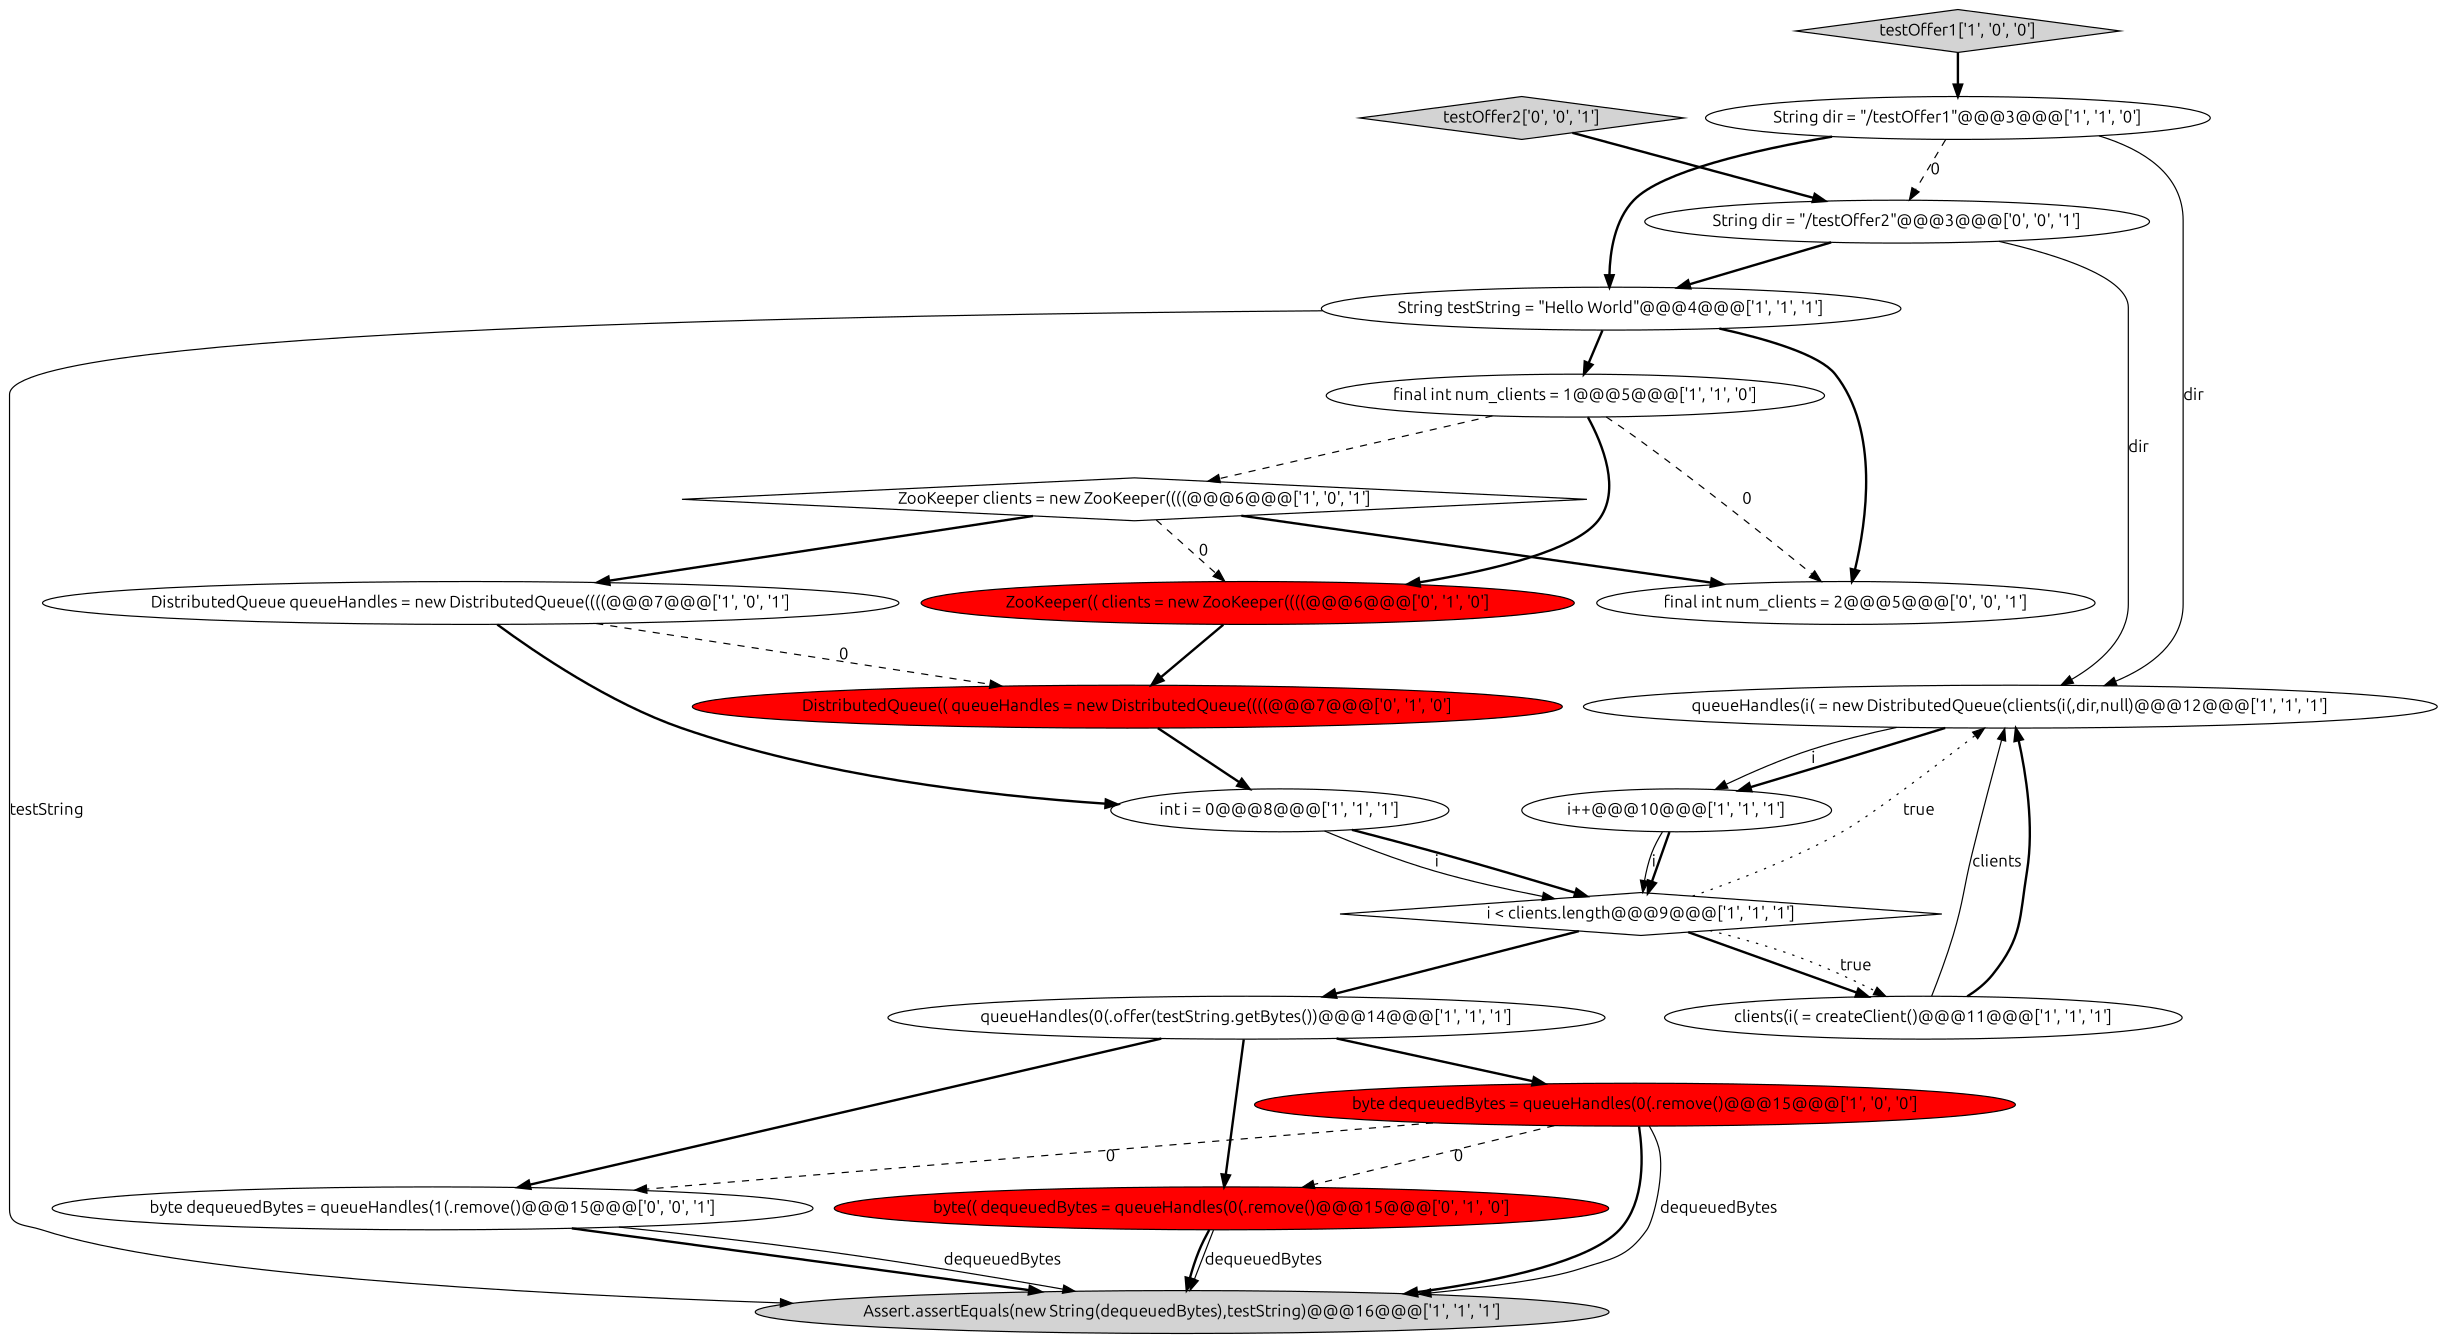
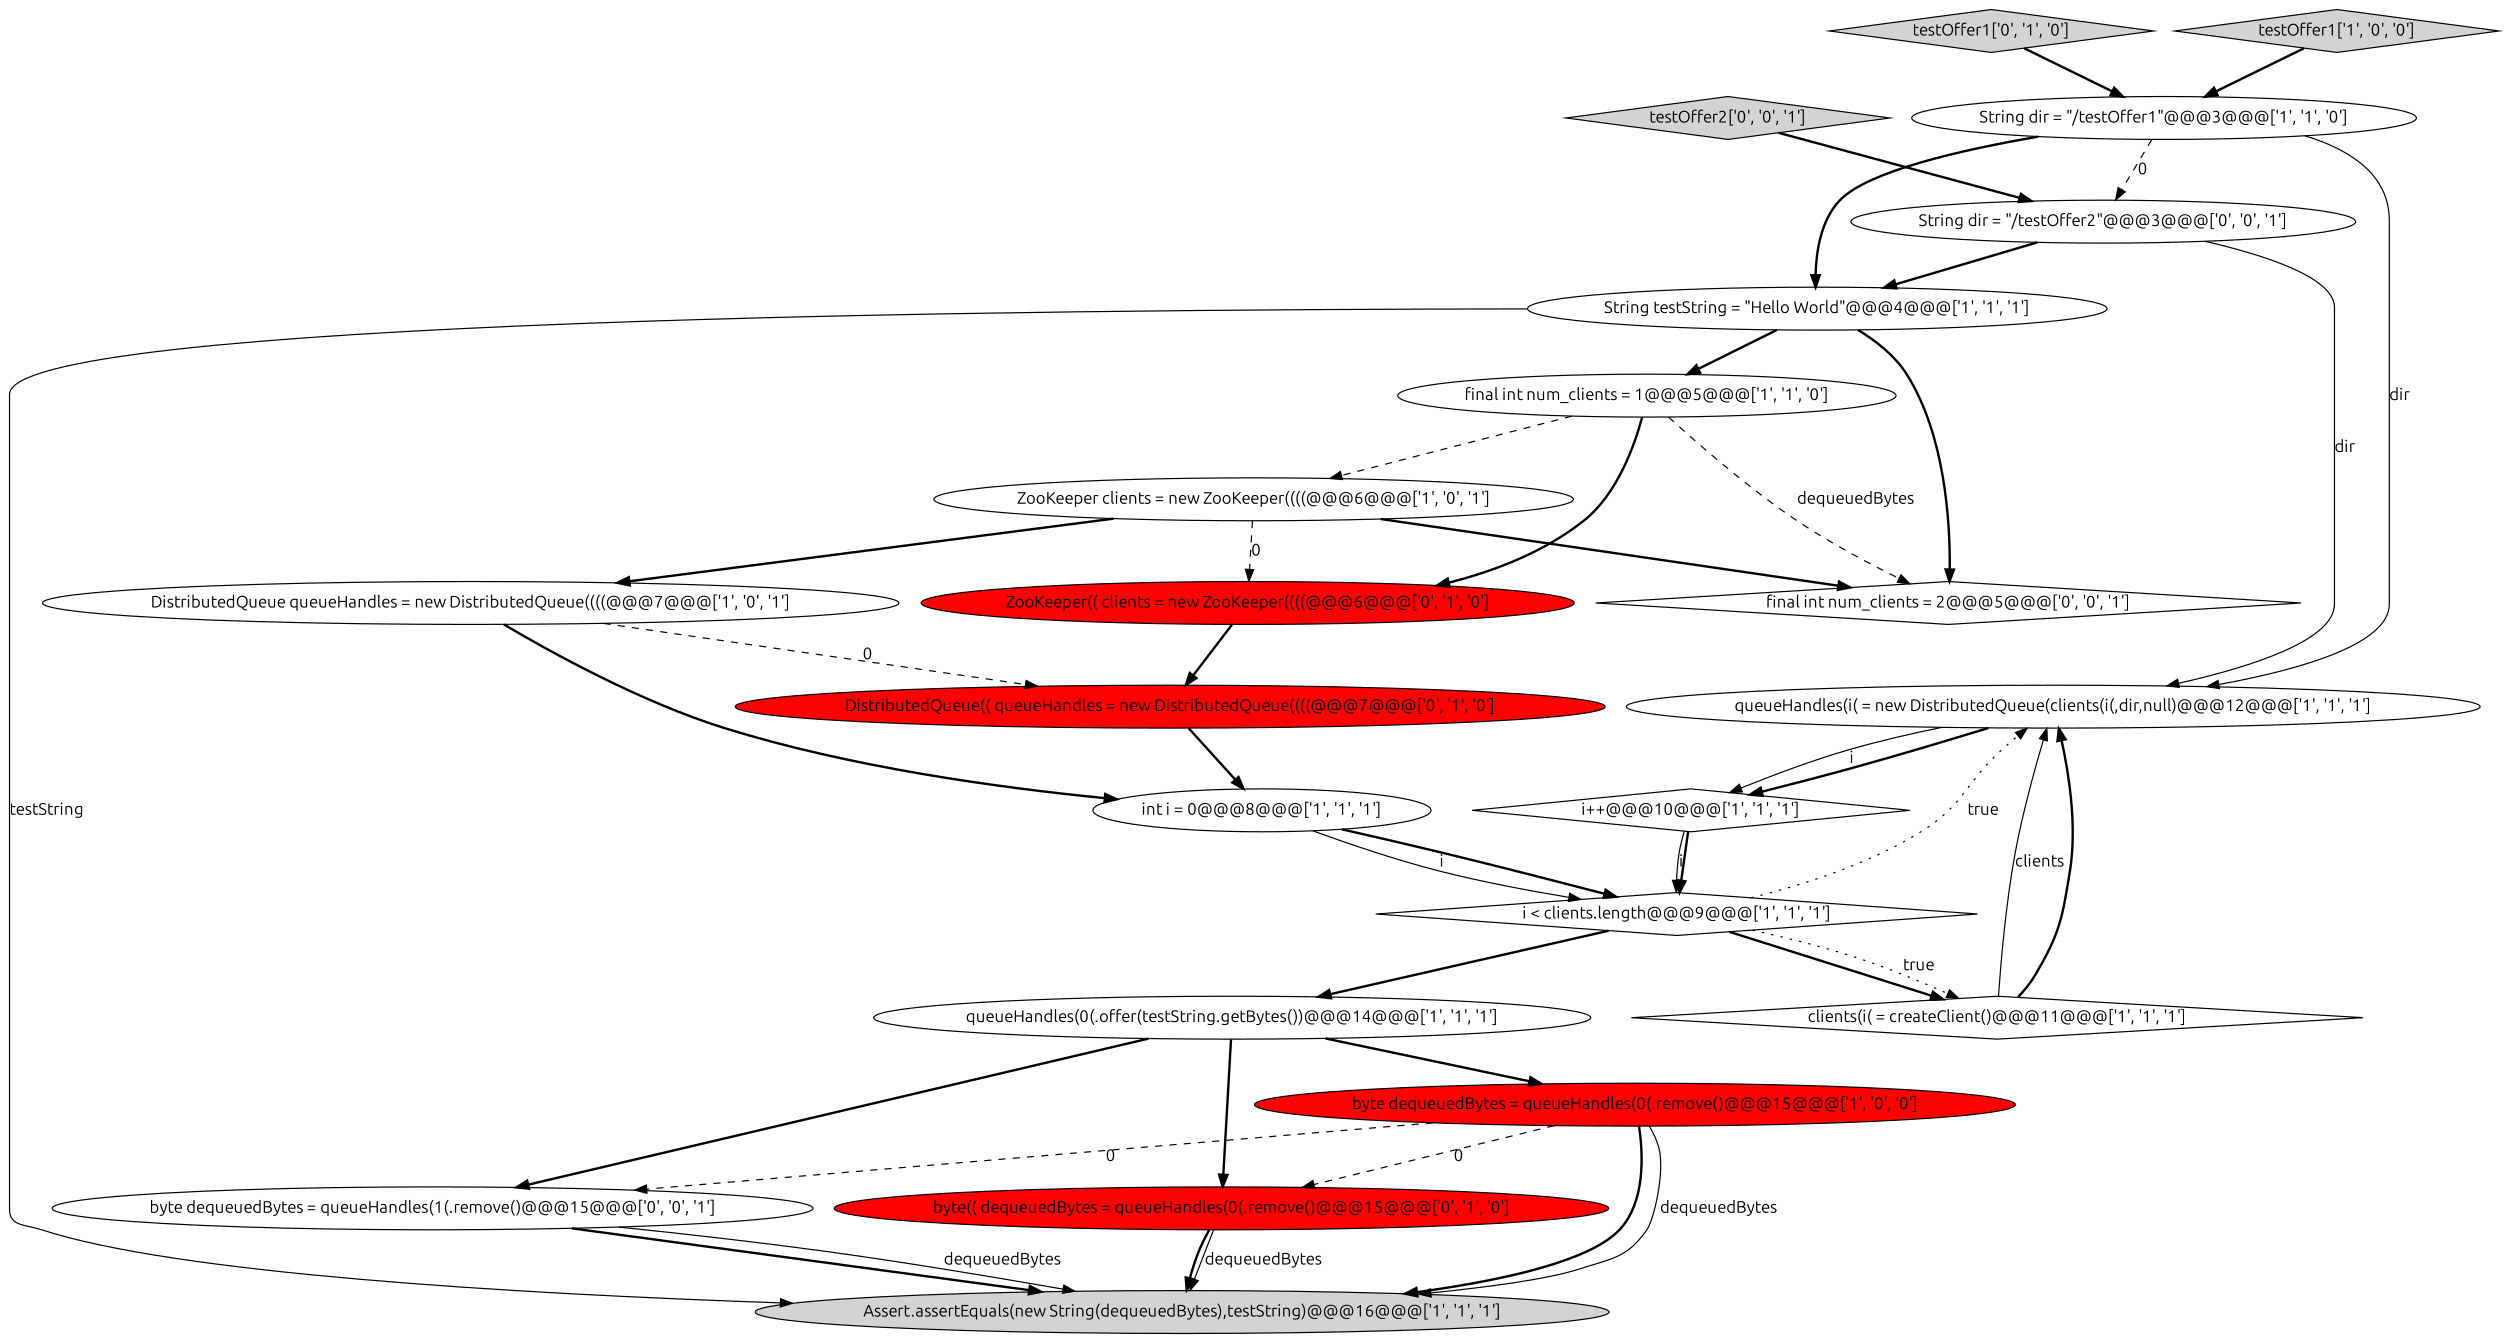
none -> (1991, 31)
(1134, 499) -> (1254, 499)
(1748, 499) -> (1856, 499)
(1846, 603) -> (1948, 603)
(1677, 810) -> (1691, 810)
(1923, 1018) -> (1997, 1018)
